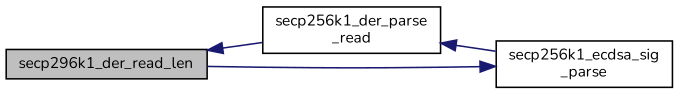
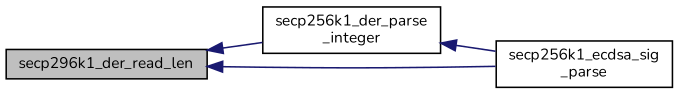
(352, 30) -> (352, 30)
(344, 68) -> (359, 68)
